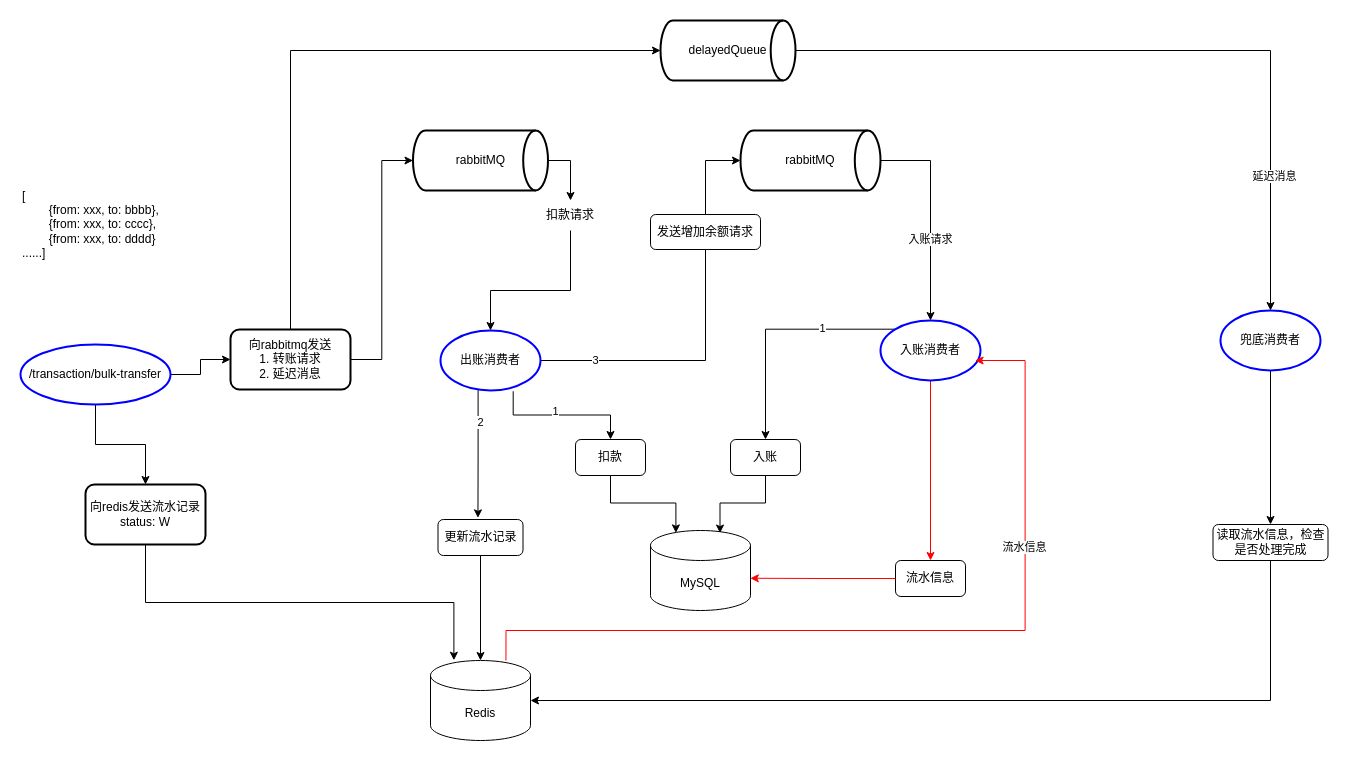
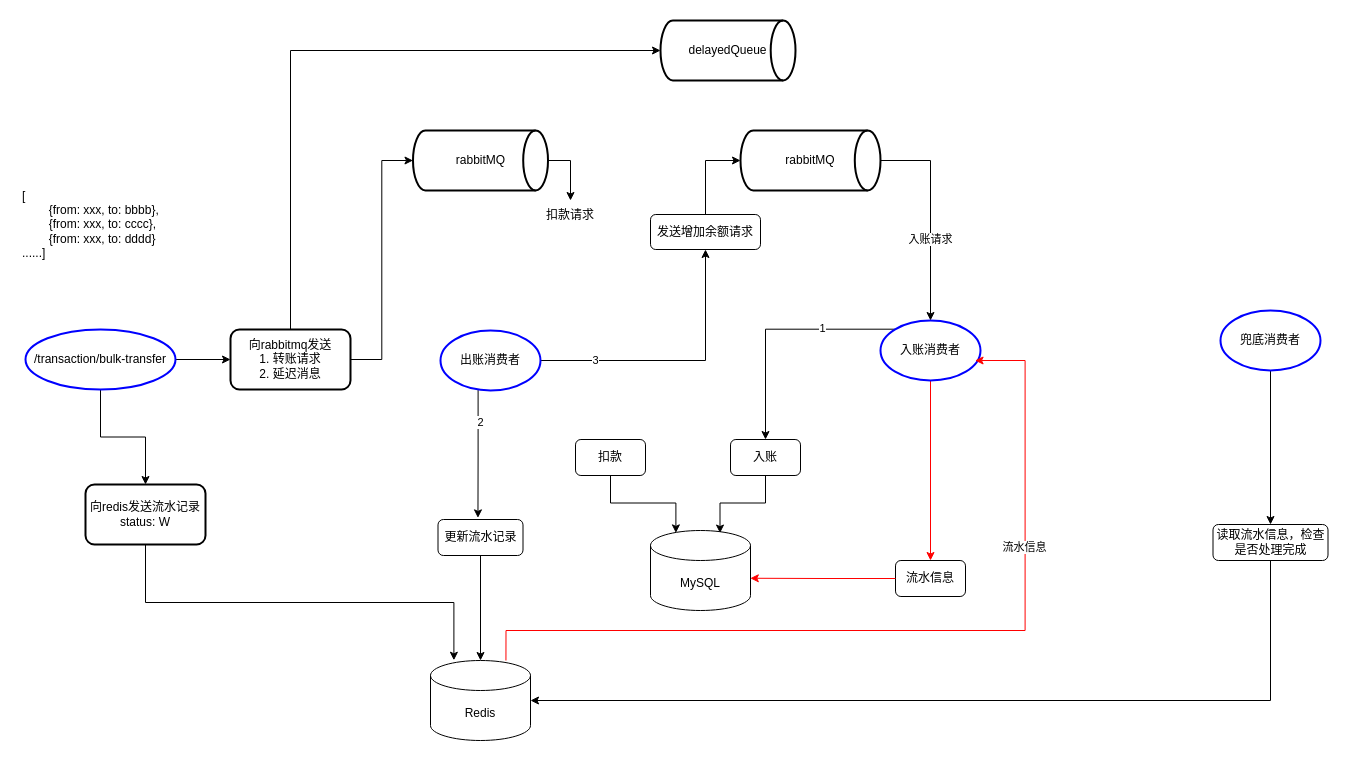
(1160, 51) -> none
(706, 255) -> (706, 258)
(545, 291) -> none
(96, 375) -> (101, 360)
(559, 415) -> none
